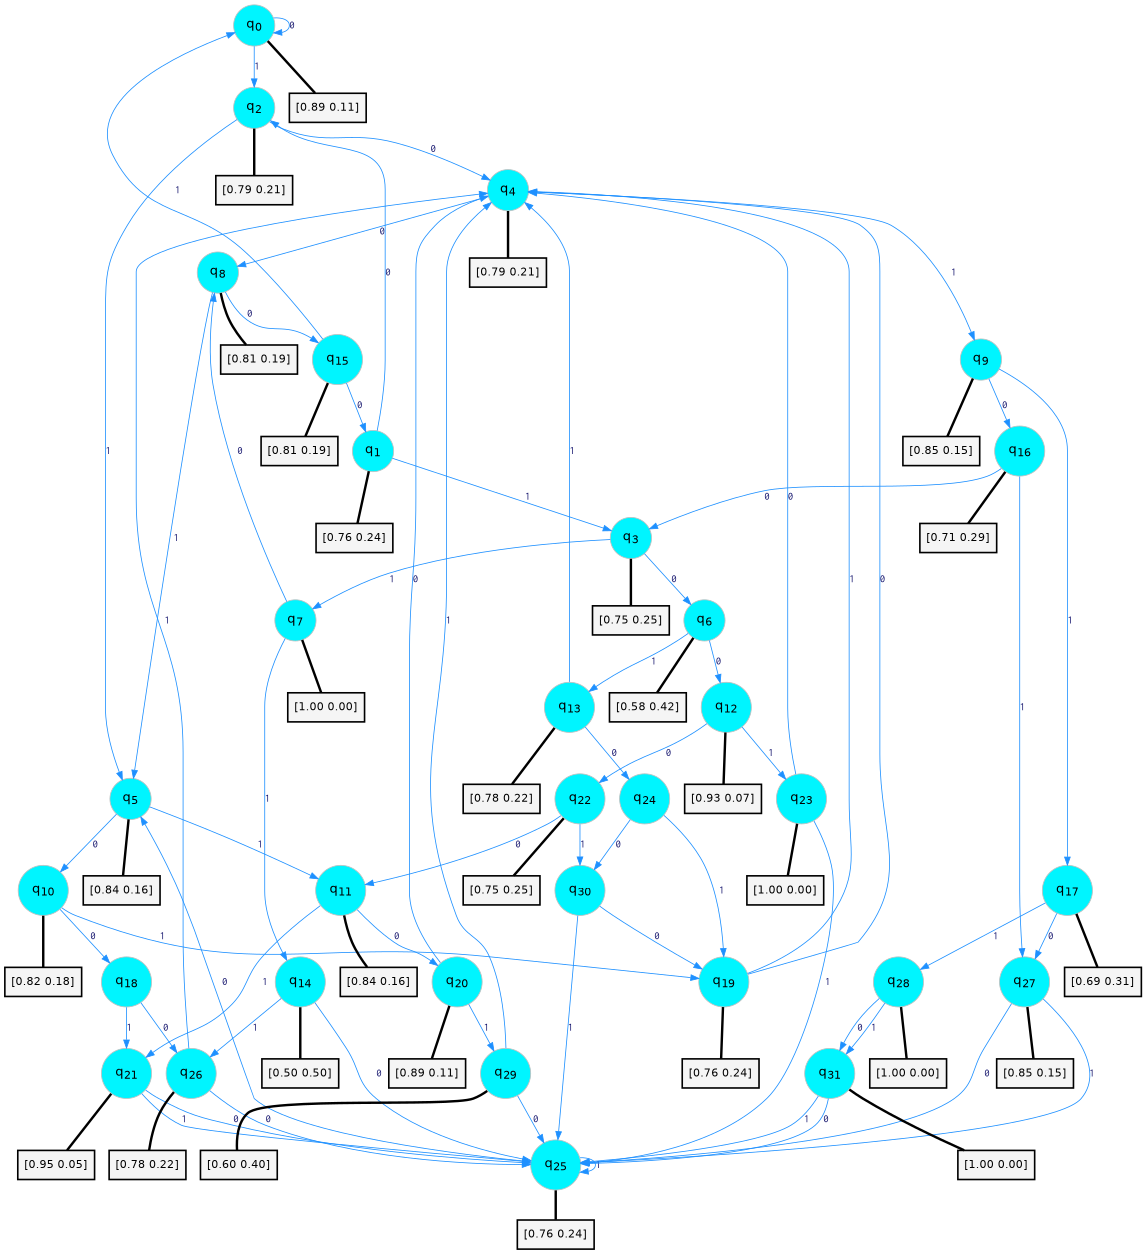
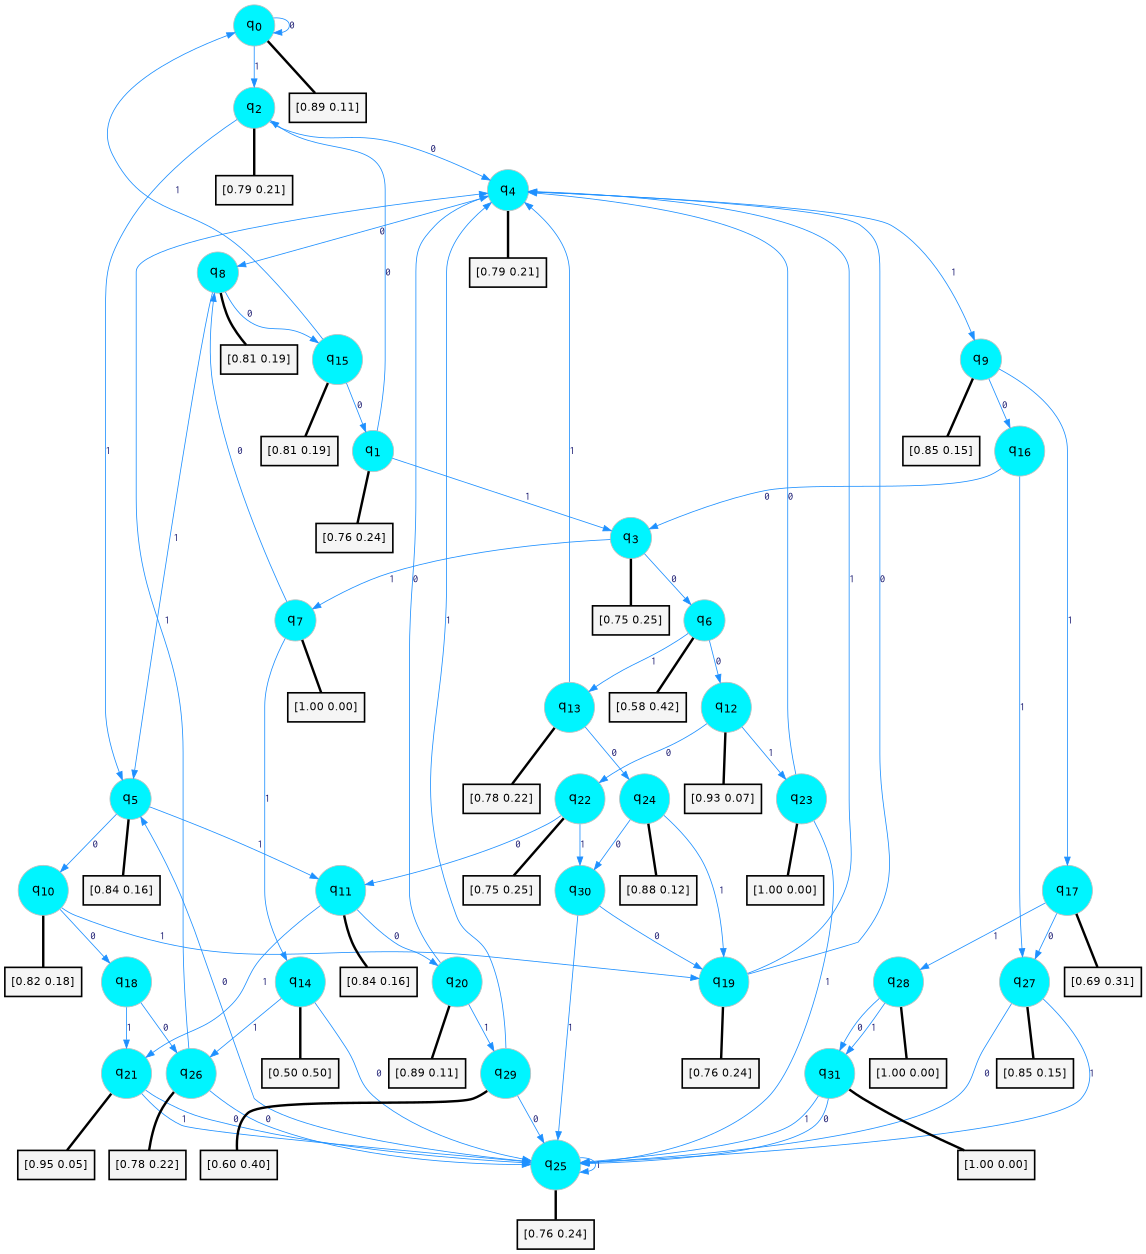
(958, 538) -> none
none -> (658, 890)
